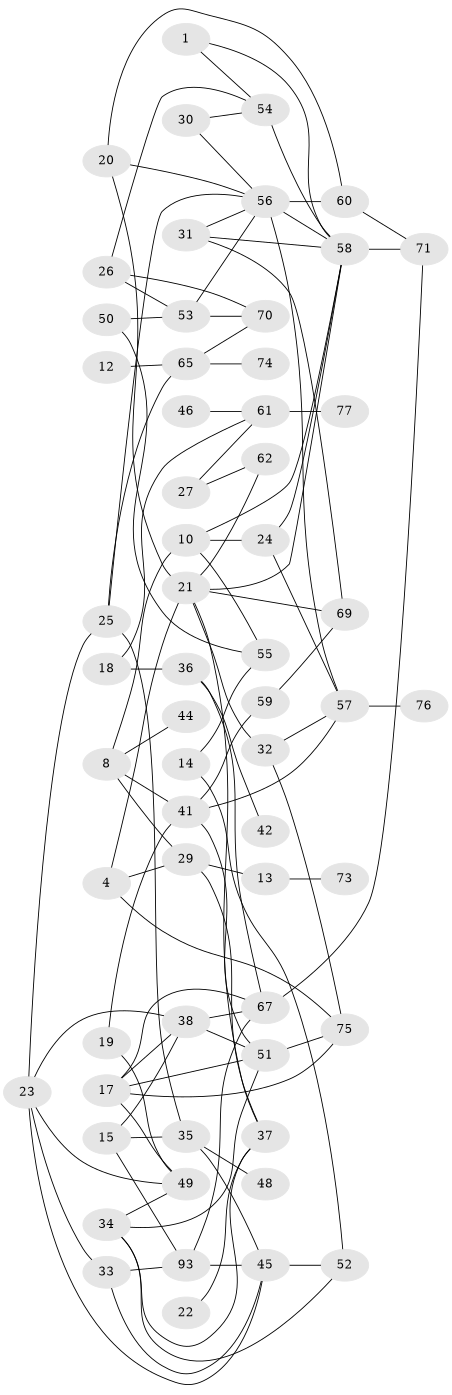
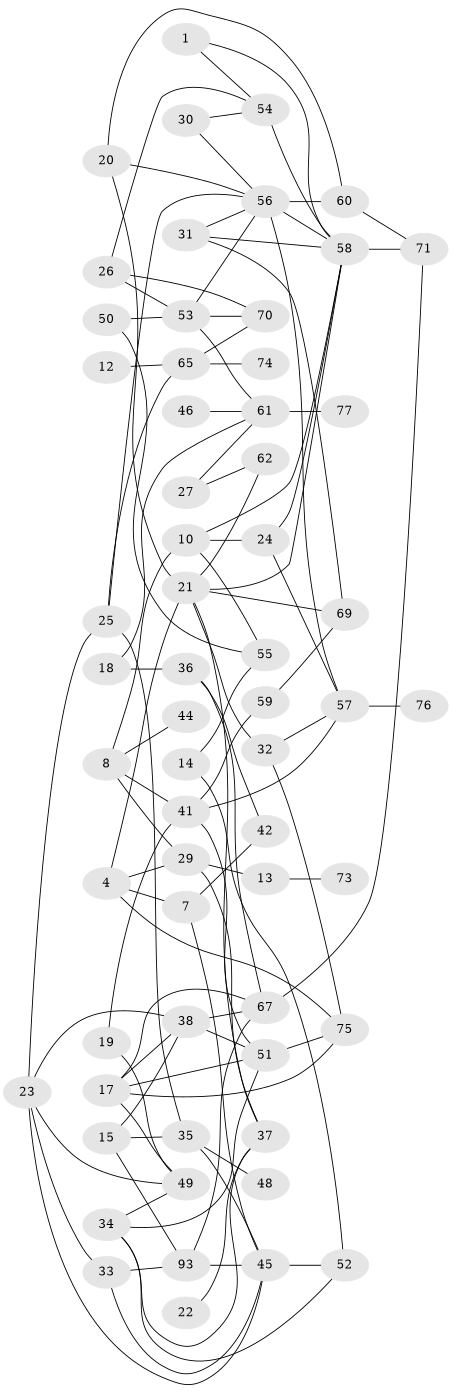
none -> (223, 358)
none -> (186, 907)
